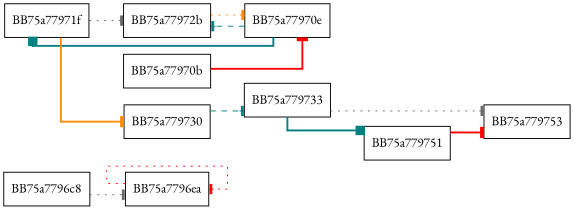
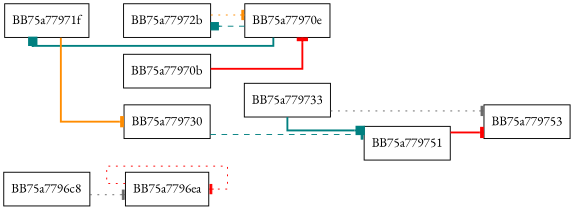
(104, 21) -> none
(230, 26) -> (230, 26)
(225, 111) -> (281, 134)
